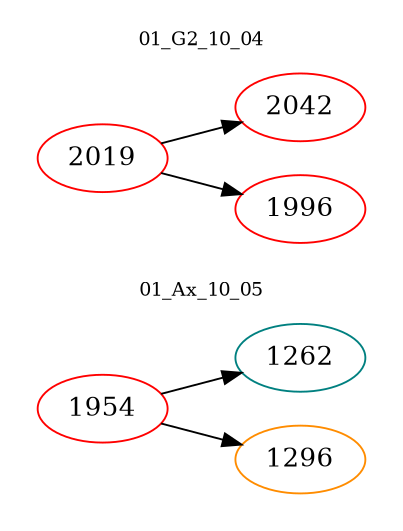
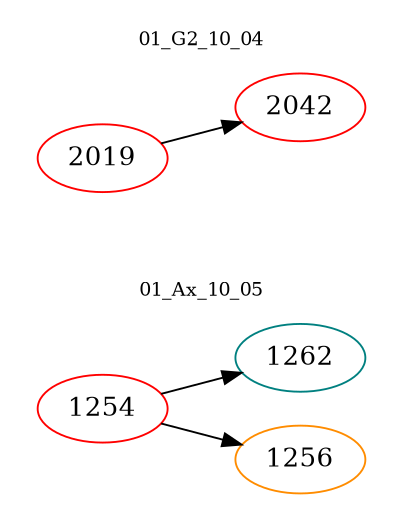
(300, 209) -> none
(103, 409) -> (103, 409)
(300, 460) -> (300, 460)
